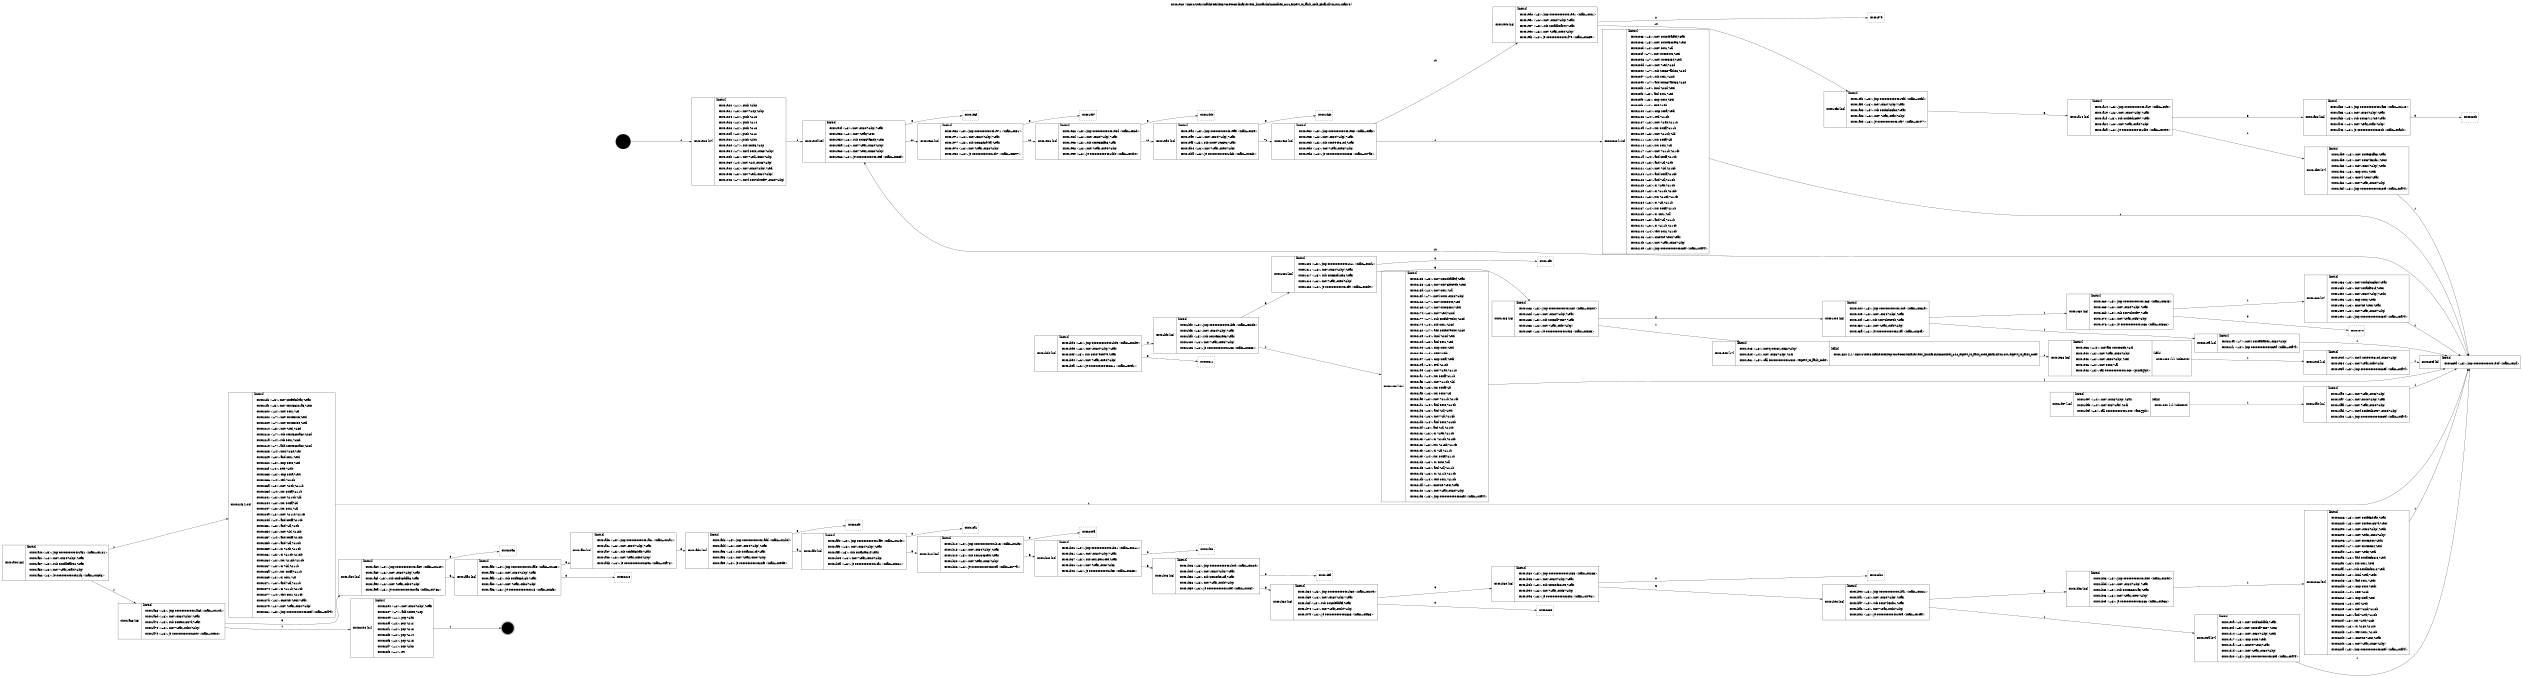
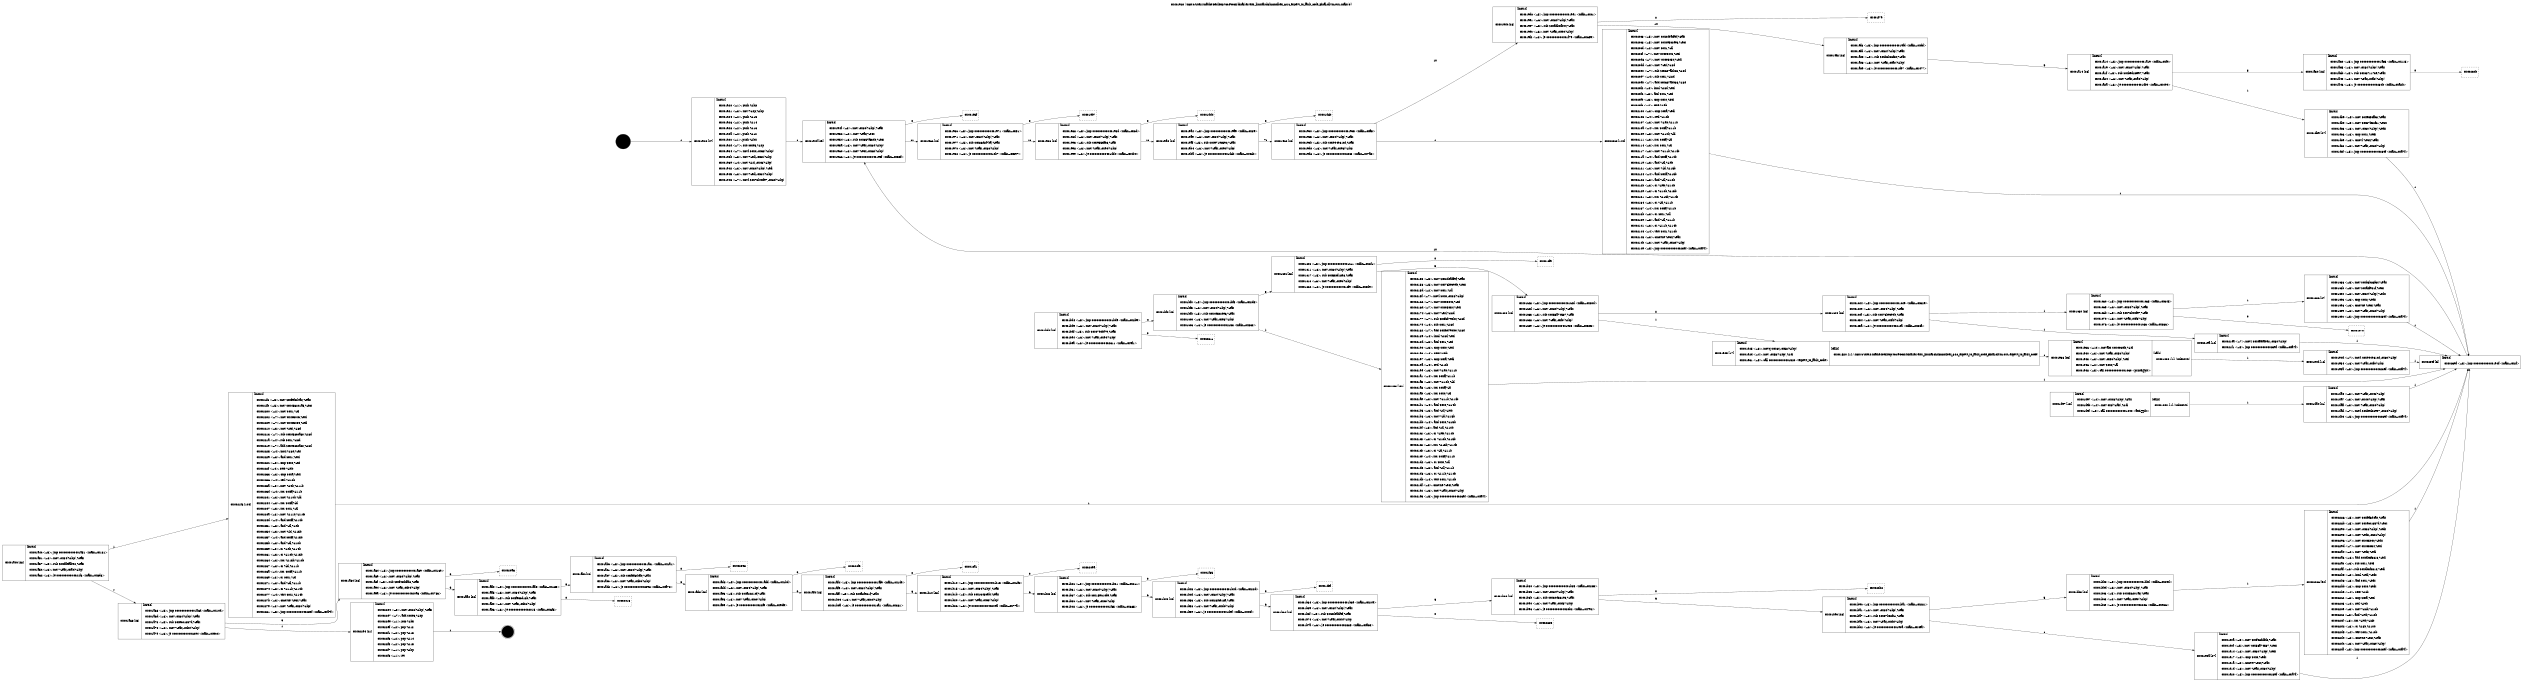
none -> (739, 566)
